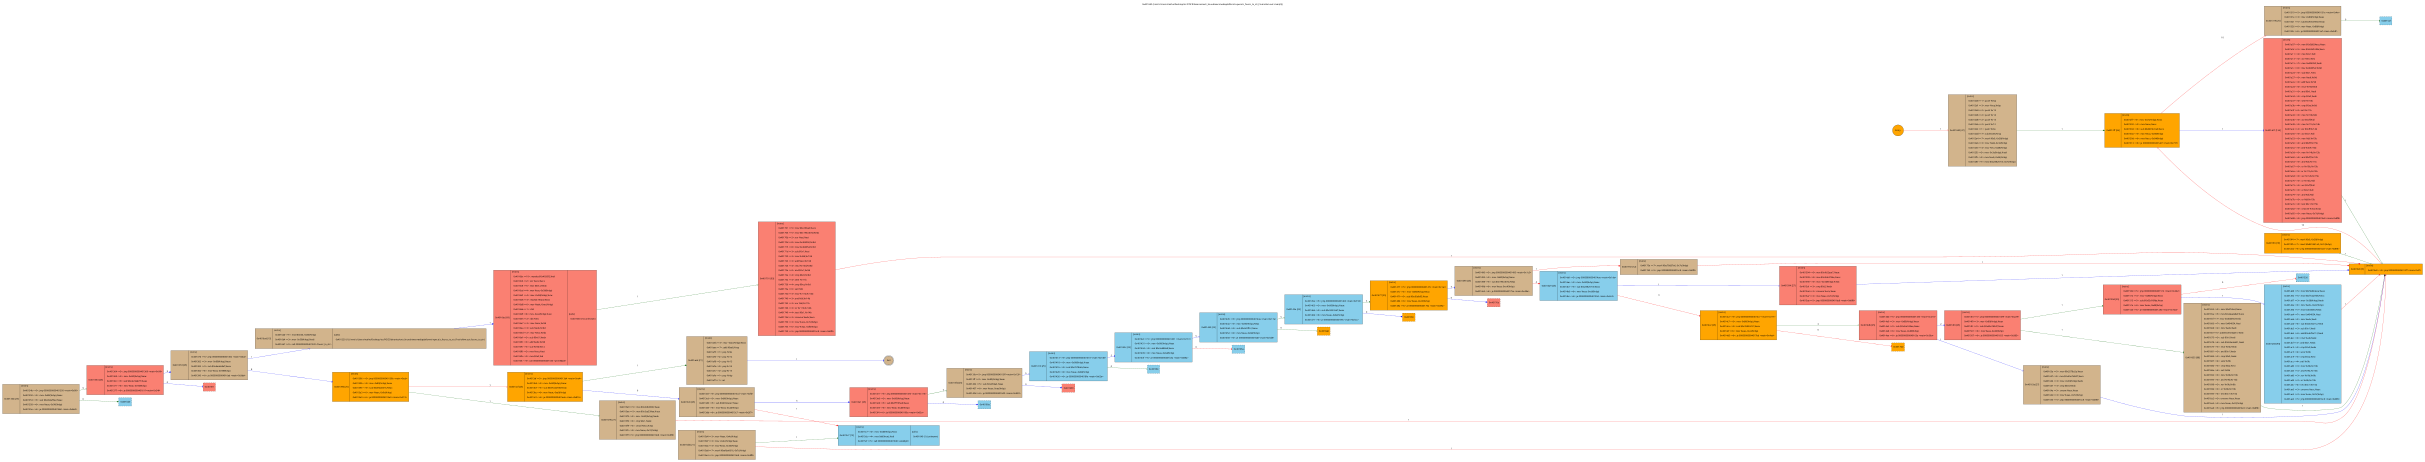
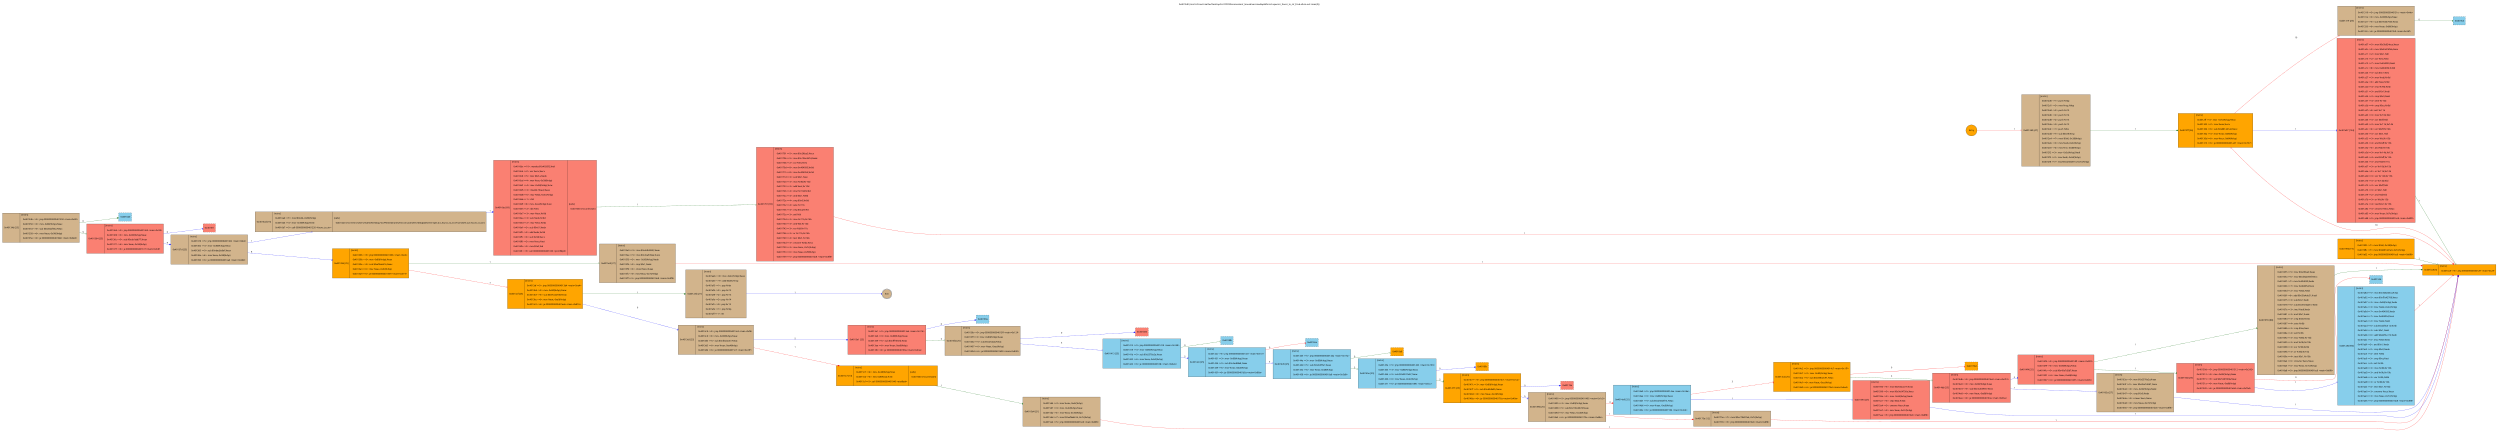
(889, 435) -> (887, 376)
(796, 441) -> (979, 395)
